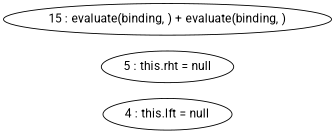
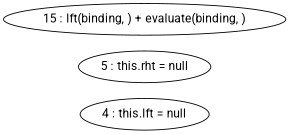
(168, 19) -> (145, 19)
